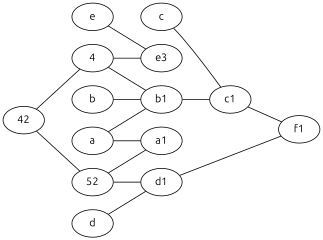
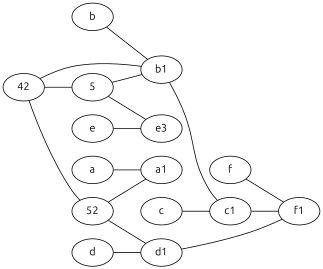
(93, 58) -> (93, 87)
(127, 120) -> (89, 64)
none -> (230, 170)
